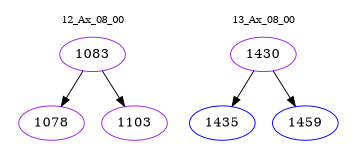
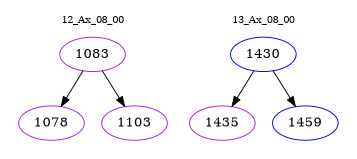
(263, 54) -> (263, 54)
(222, 123) -> (222, 123)
